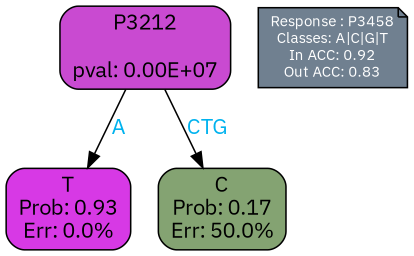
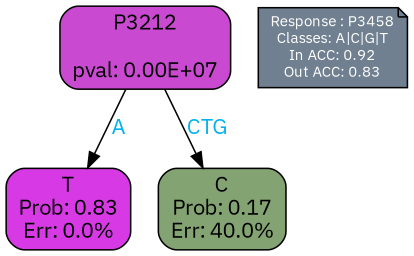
(68, 209) -> (68, 209)
(222, 209) -> (222, 209)
